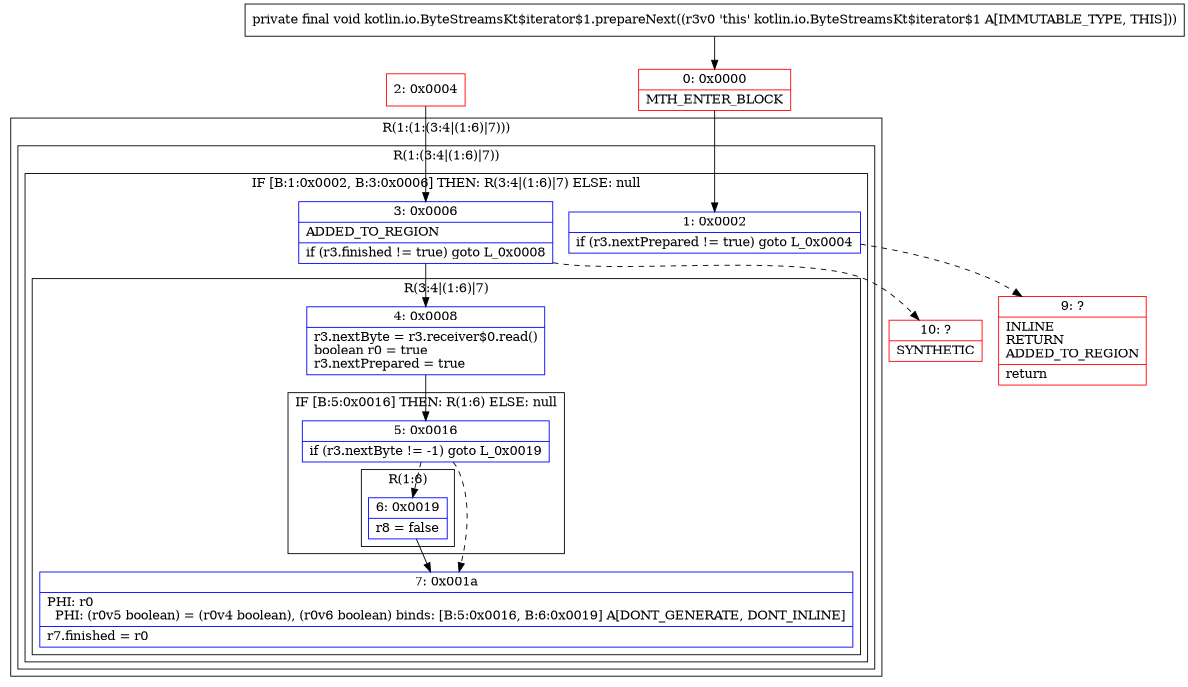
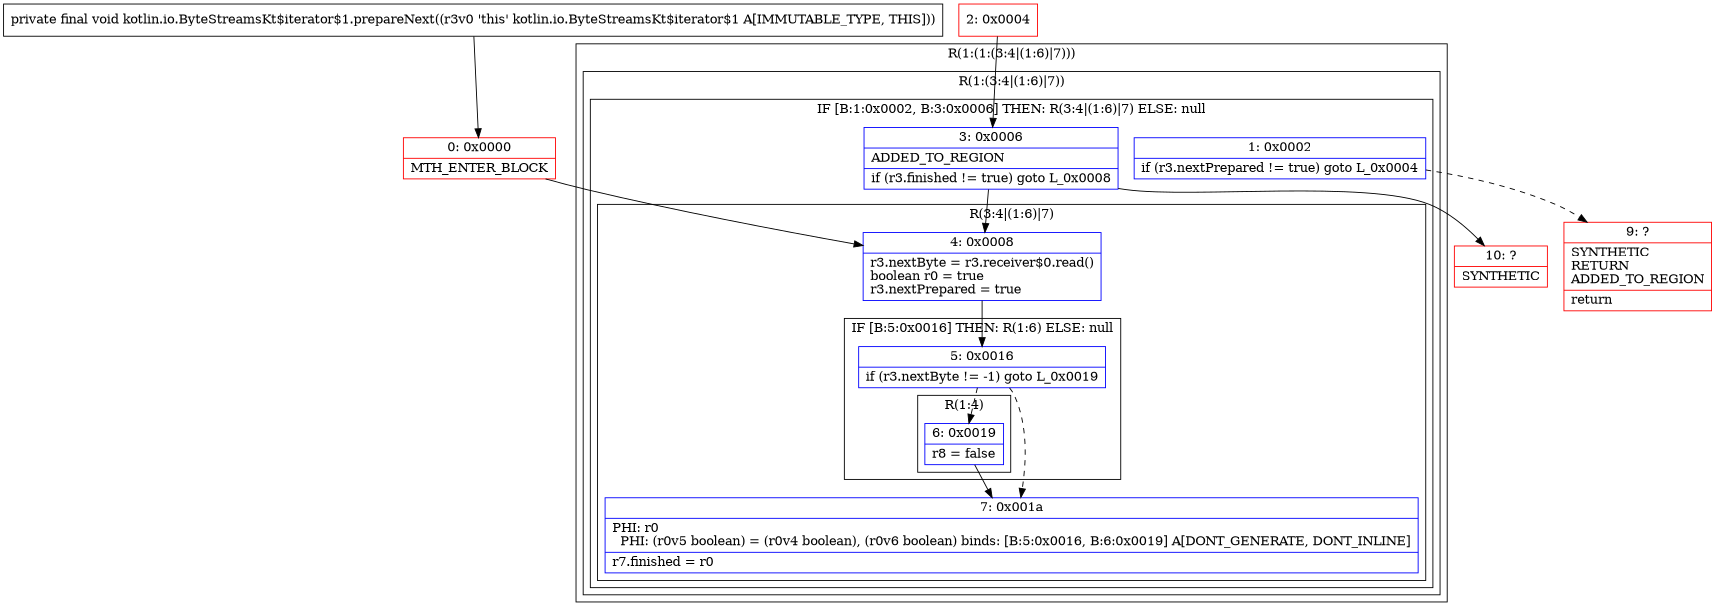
(715, 157) -> (699, 214)
(739, 265) -> (1304, 191)
(1030, 327) -> (1610, 253)
(408, 480) -> (964, 406)
